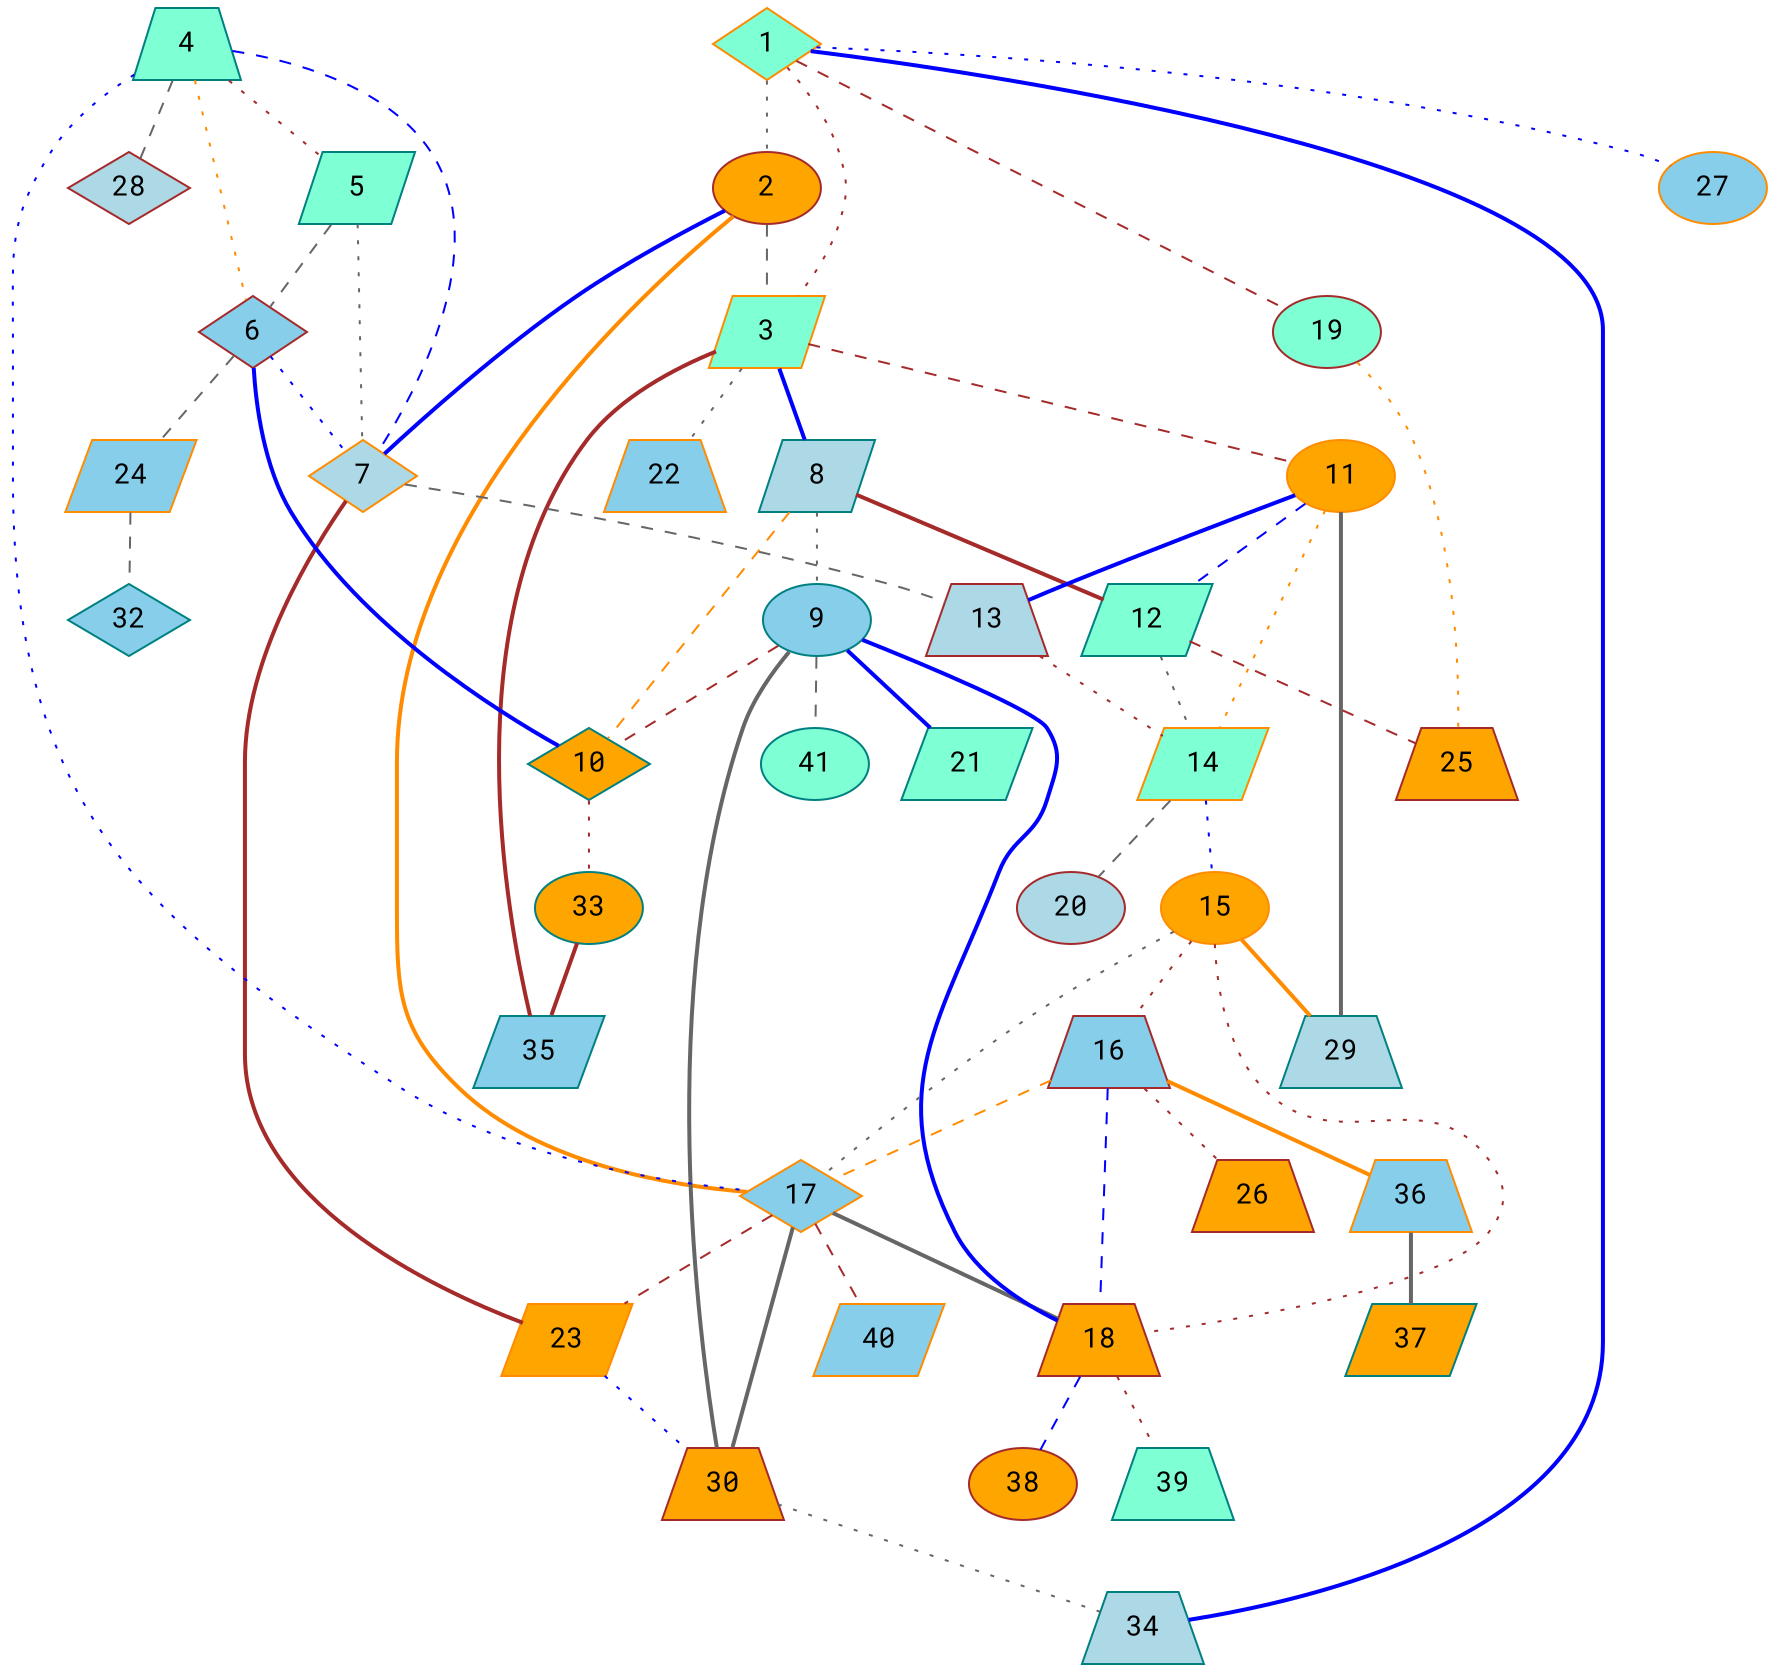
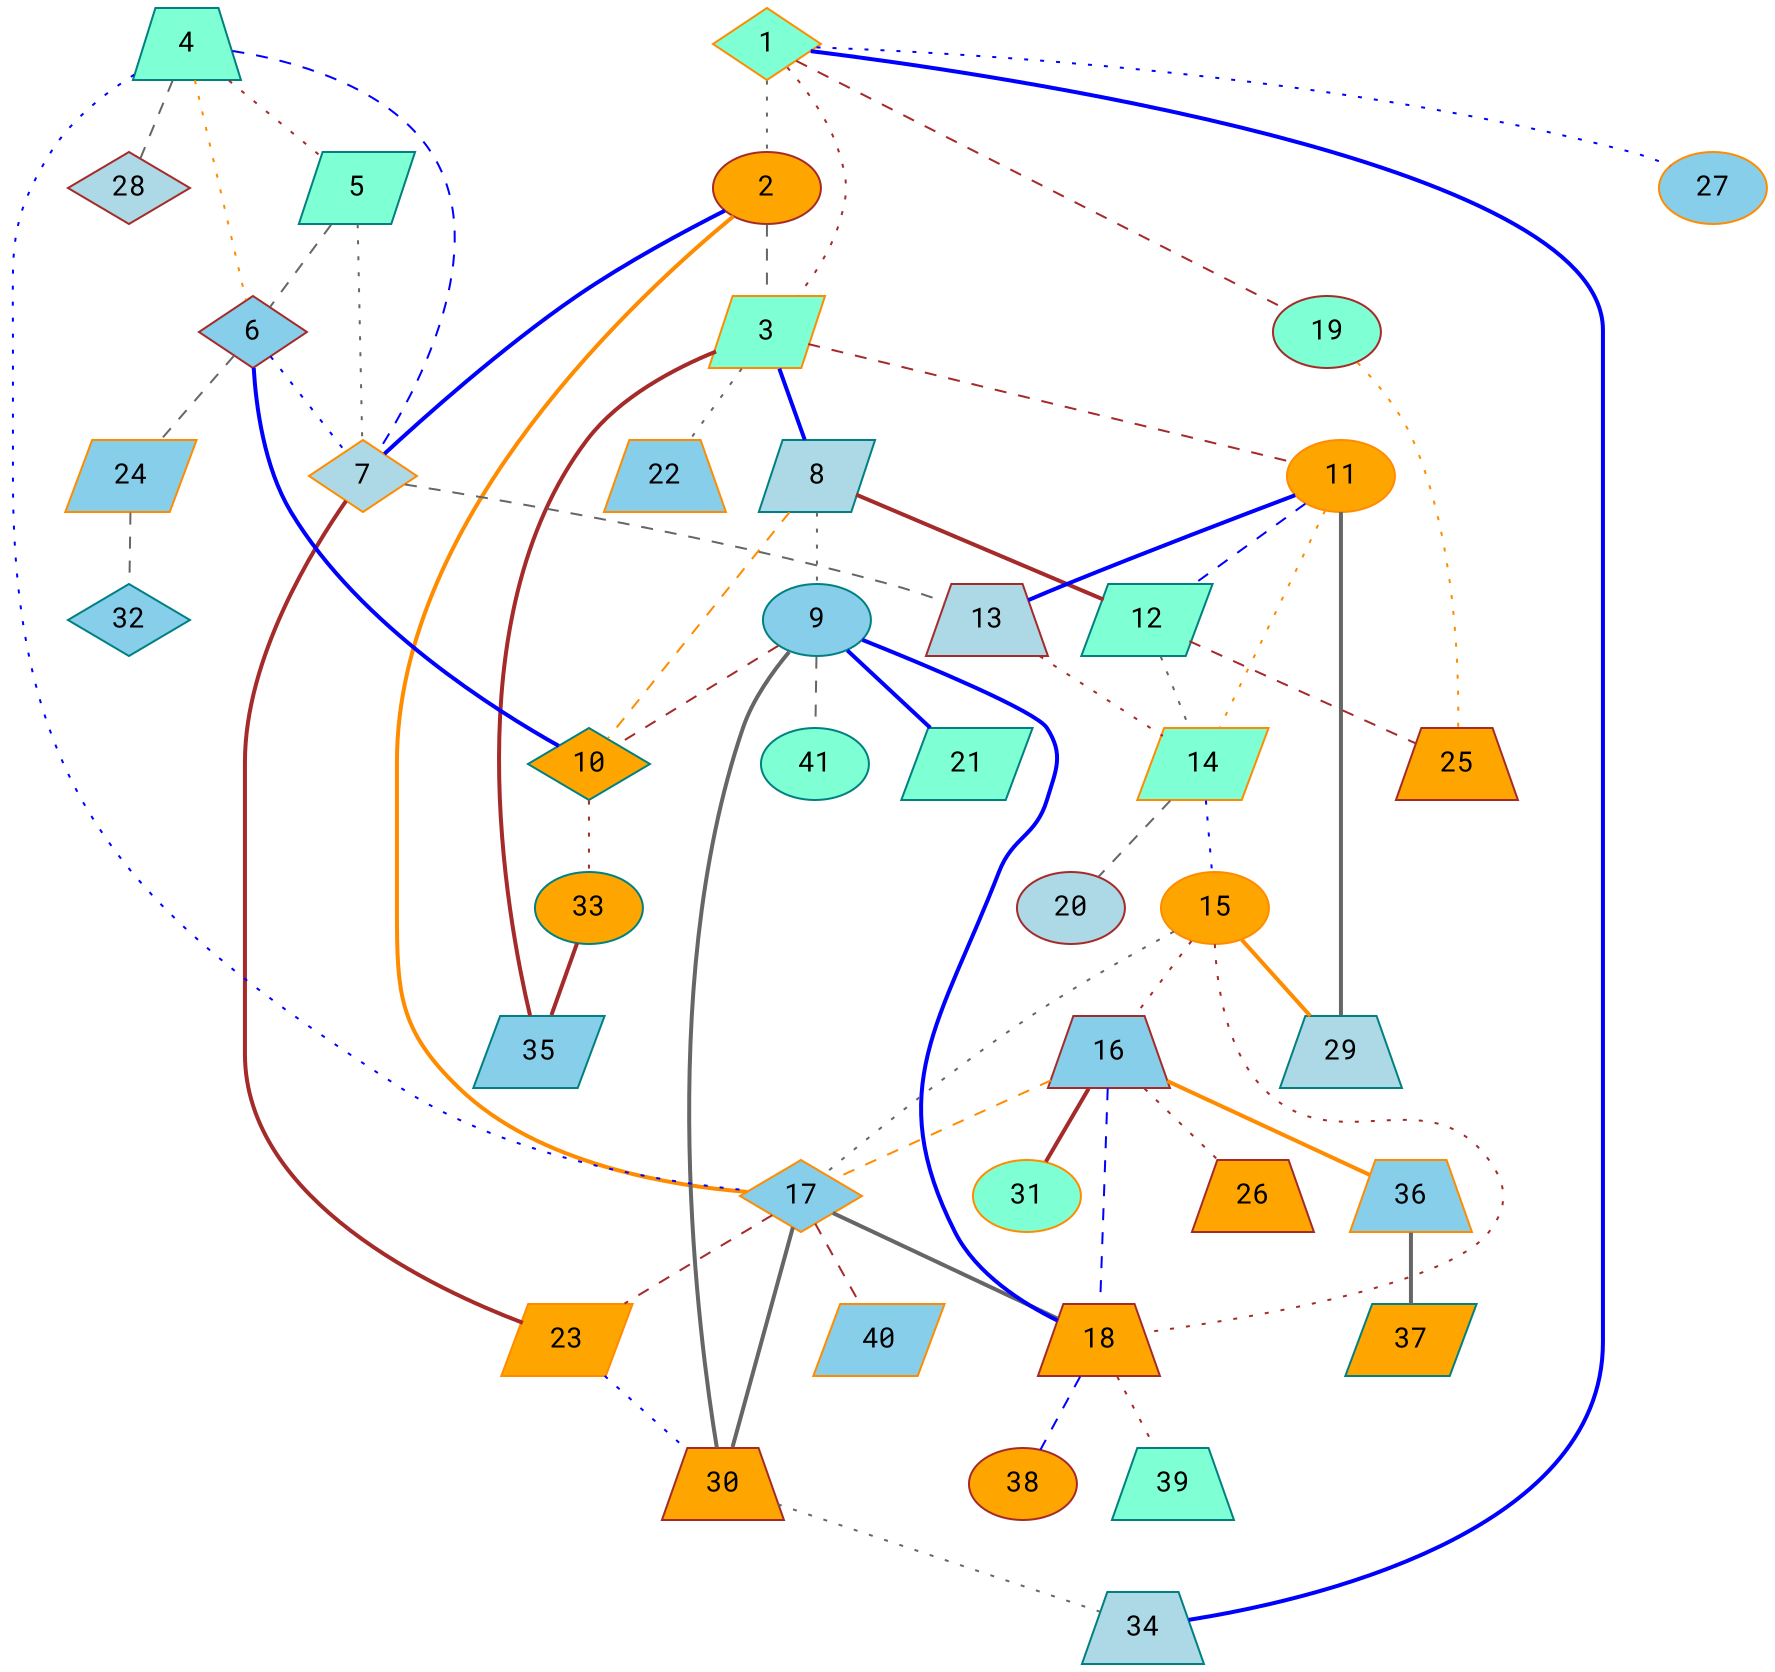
none -> (1027, 1196)
